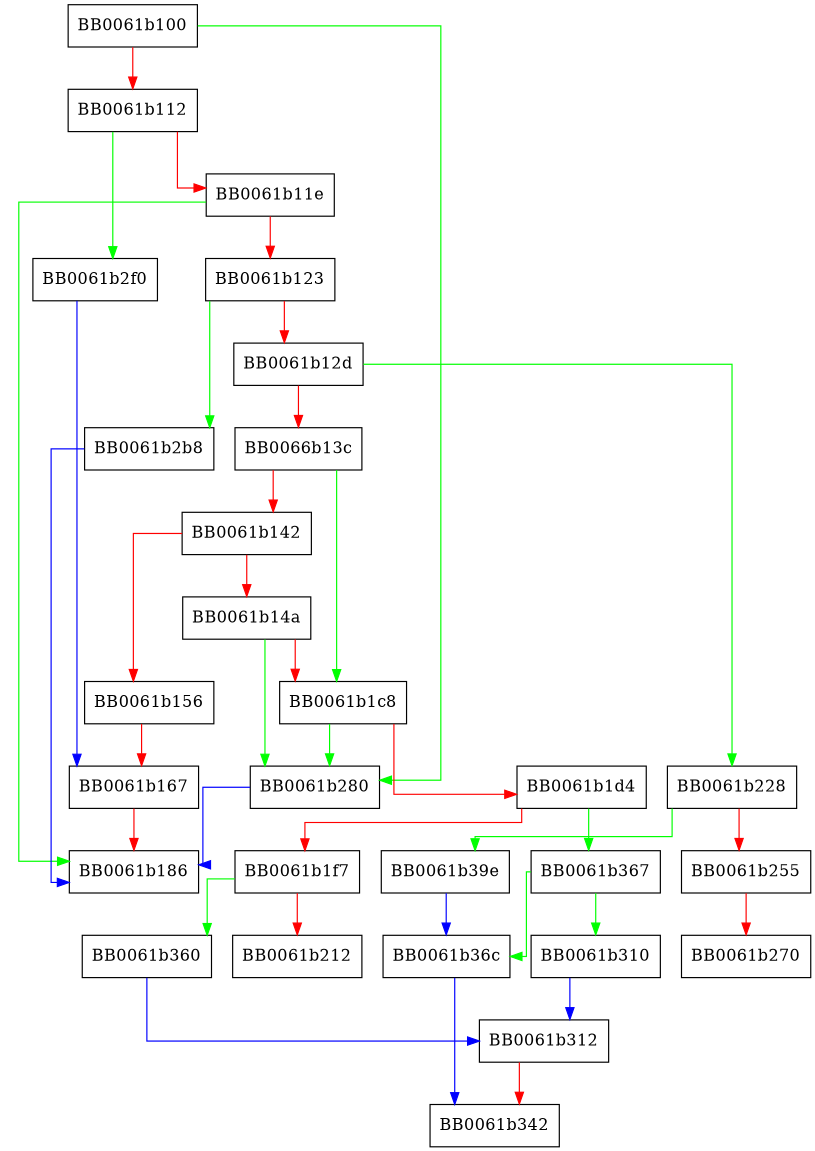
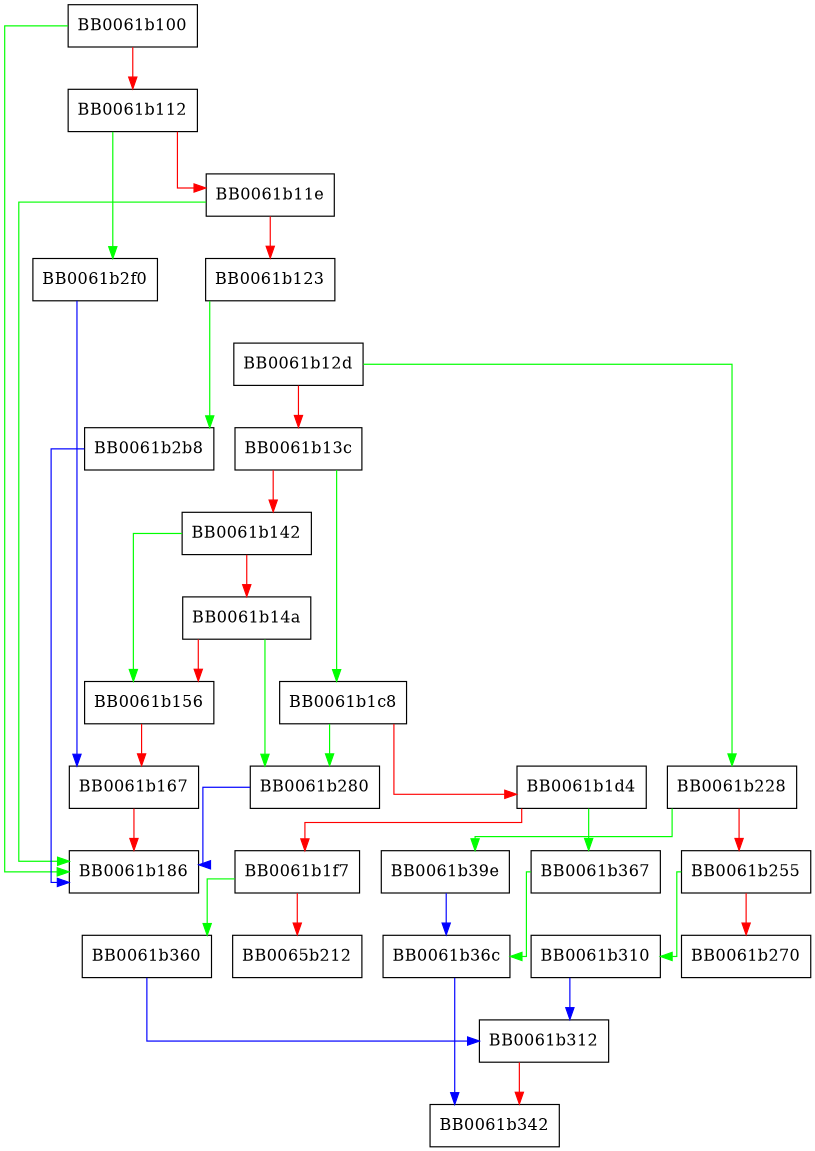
(441, 306) -> (5, 443)
(284, 316) -> none
(298, 449) -> (298, 449)
(133, 577) -> (133, 577)
(295, 654) -> (198, 654)
(596, 908) -> (677, 914)
(297, 956) -> (297, 956)
